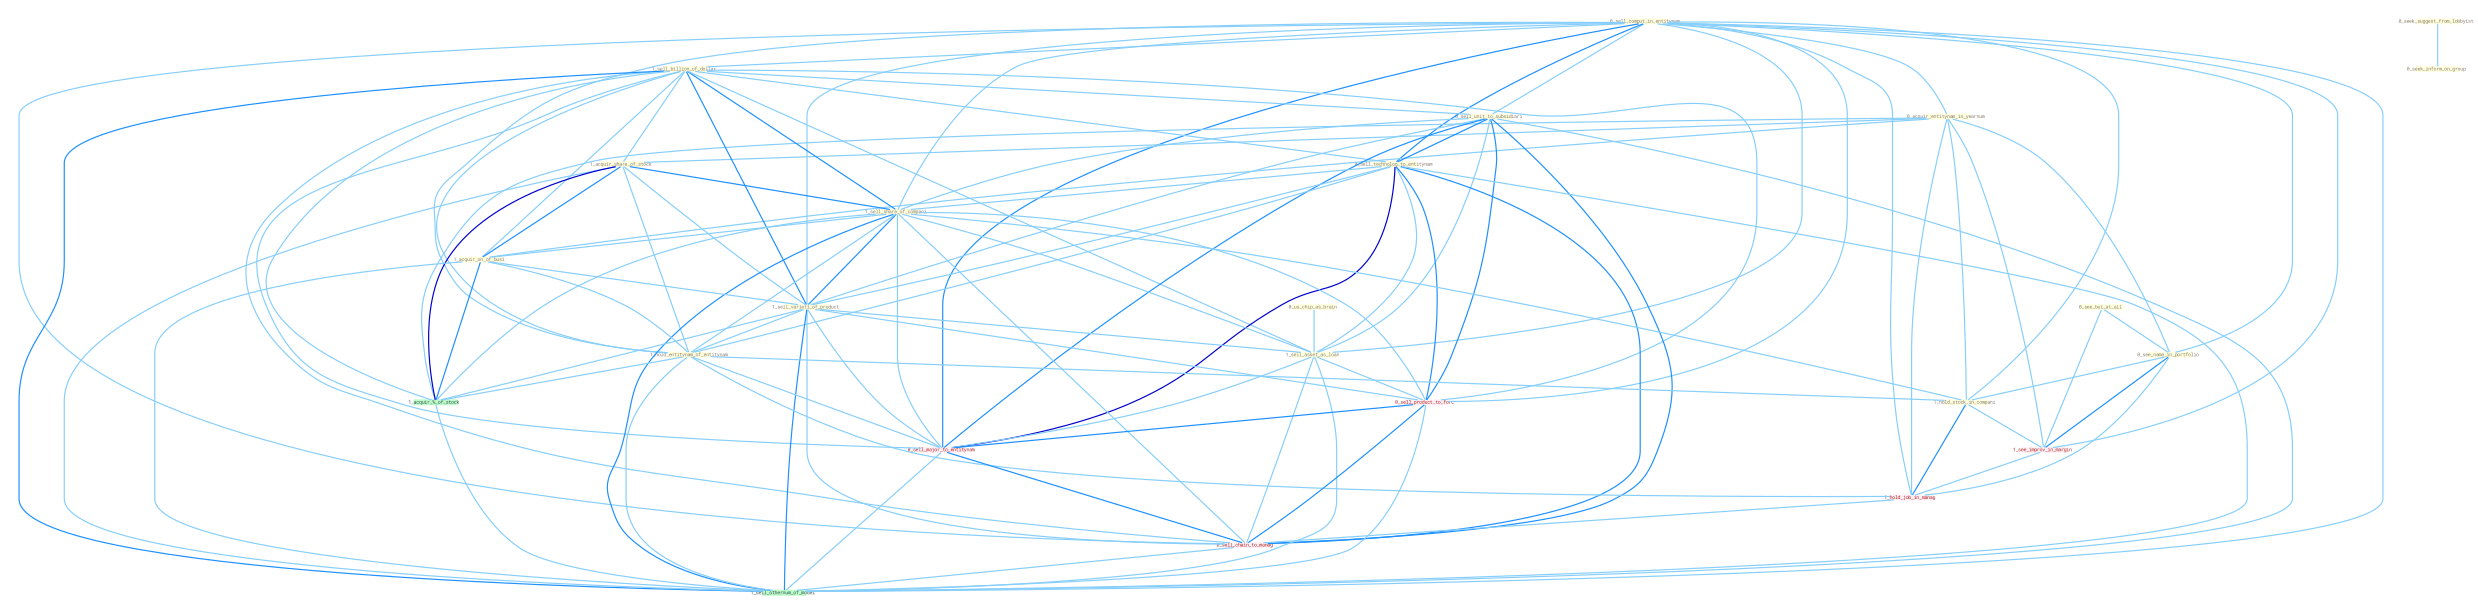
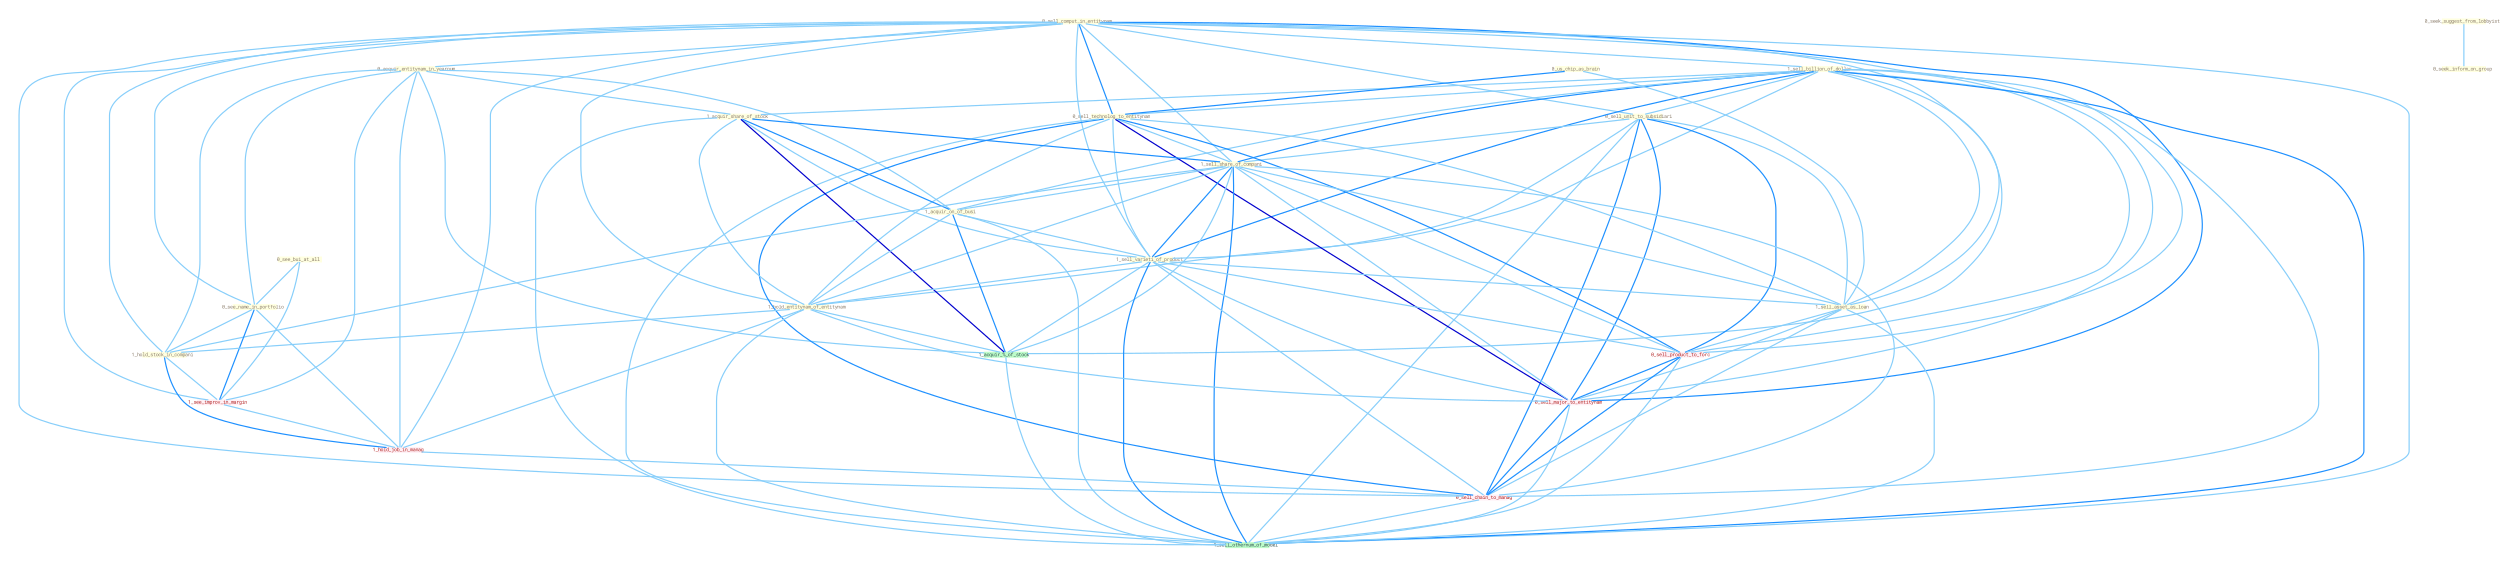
(1438, 143) -> (1345, 93)
